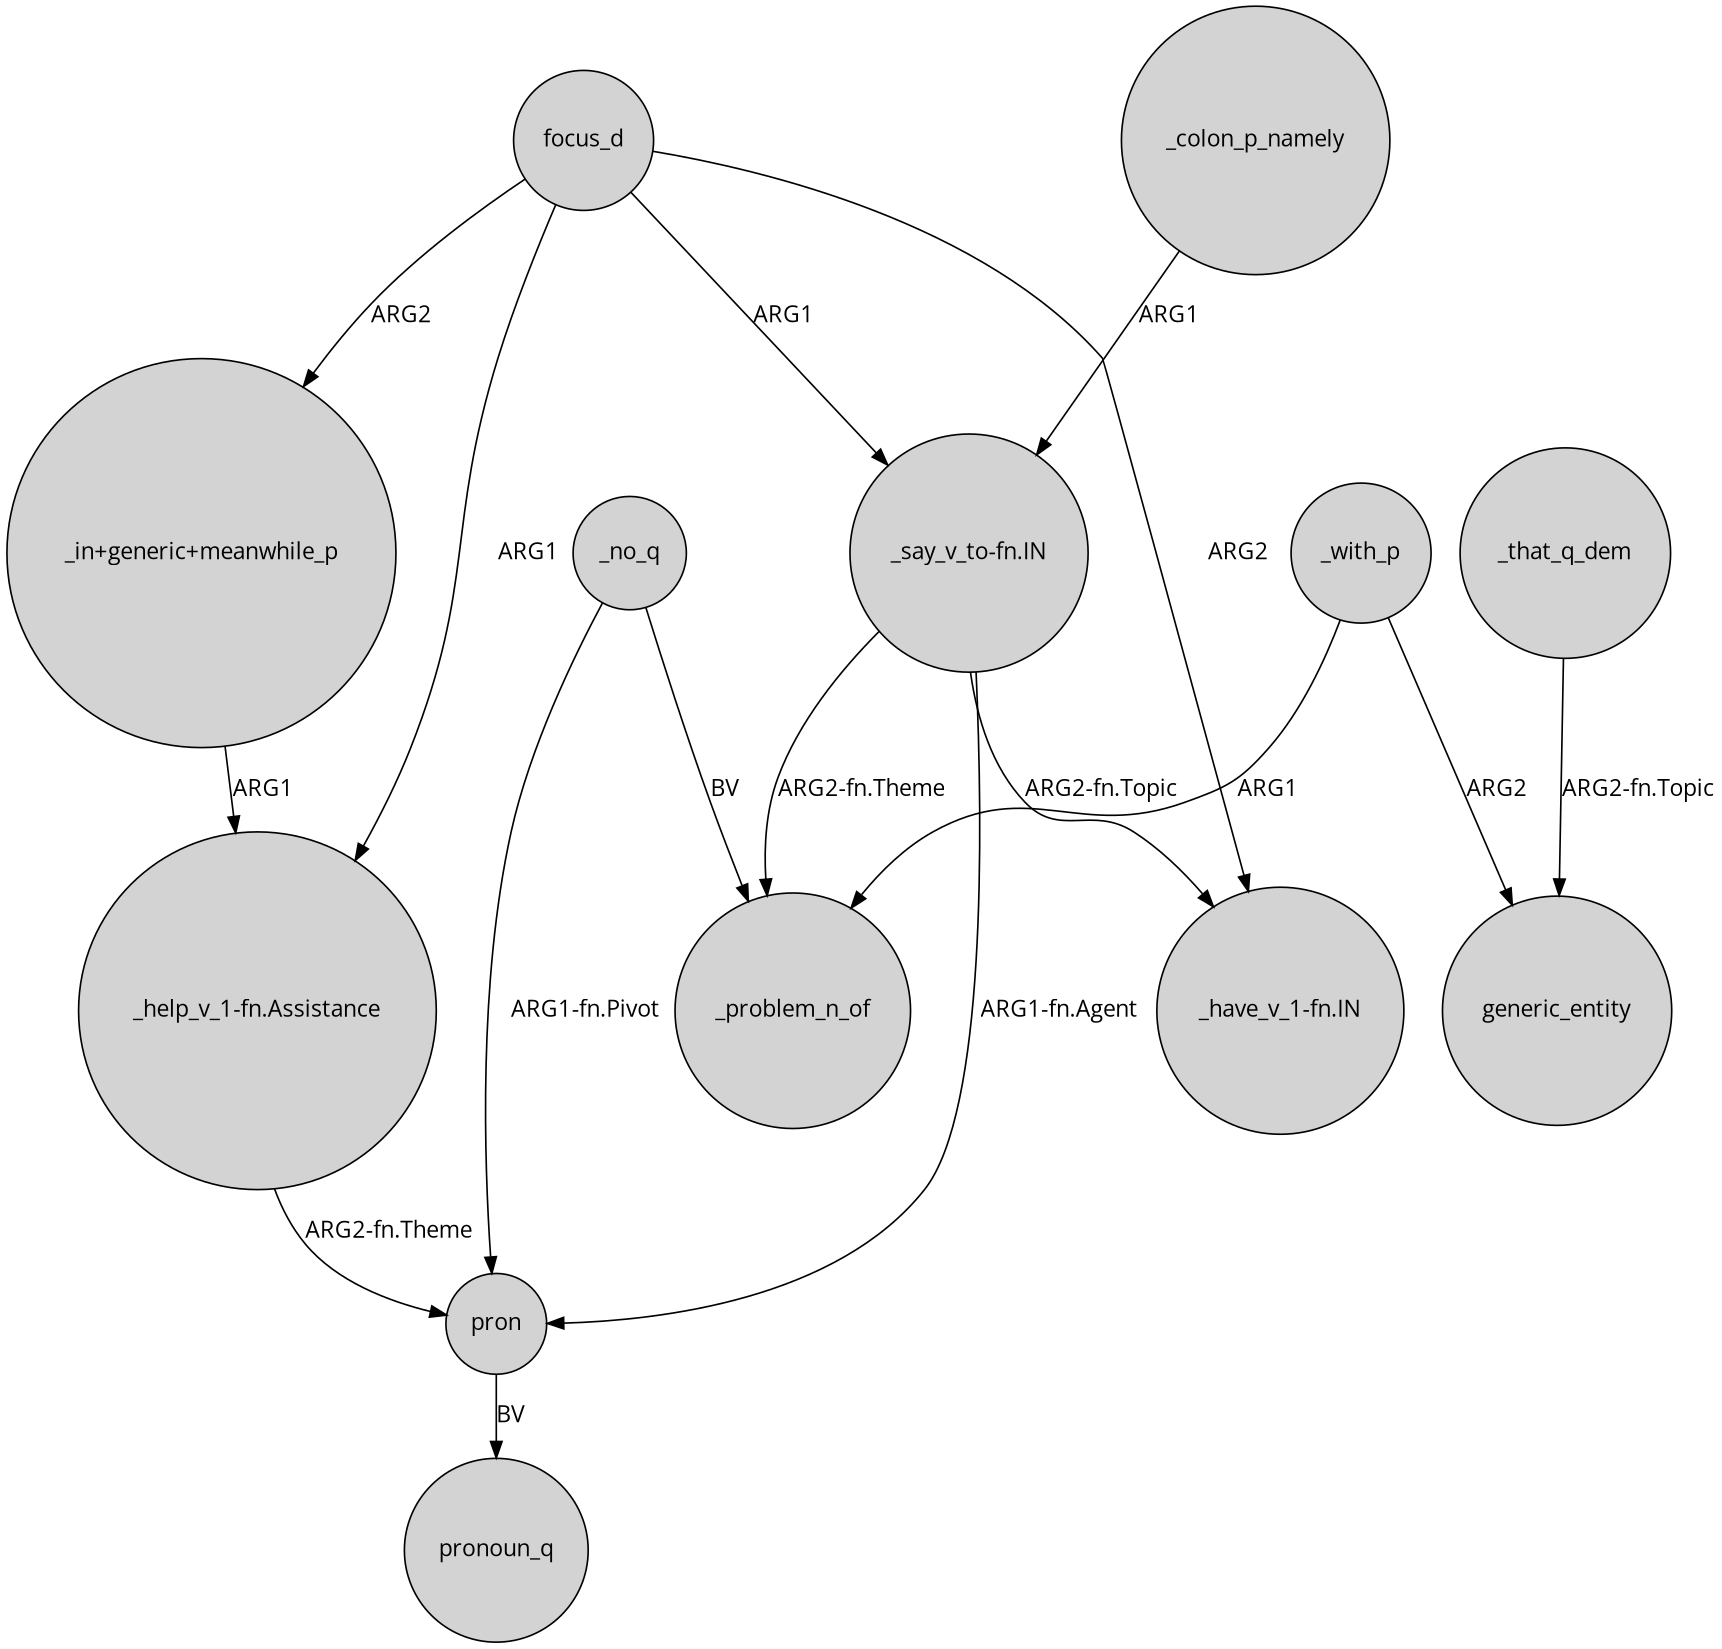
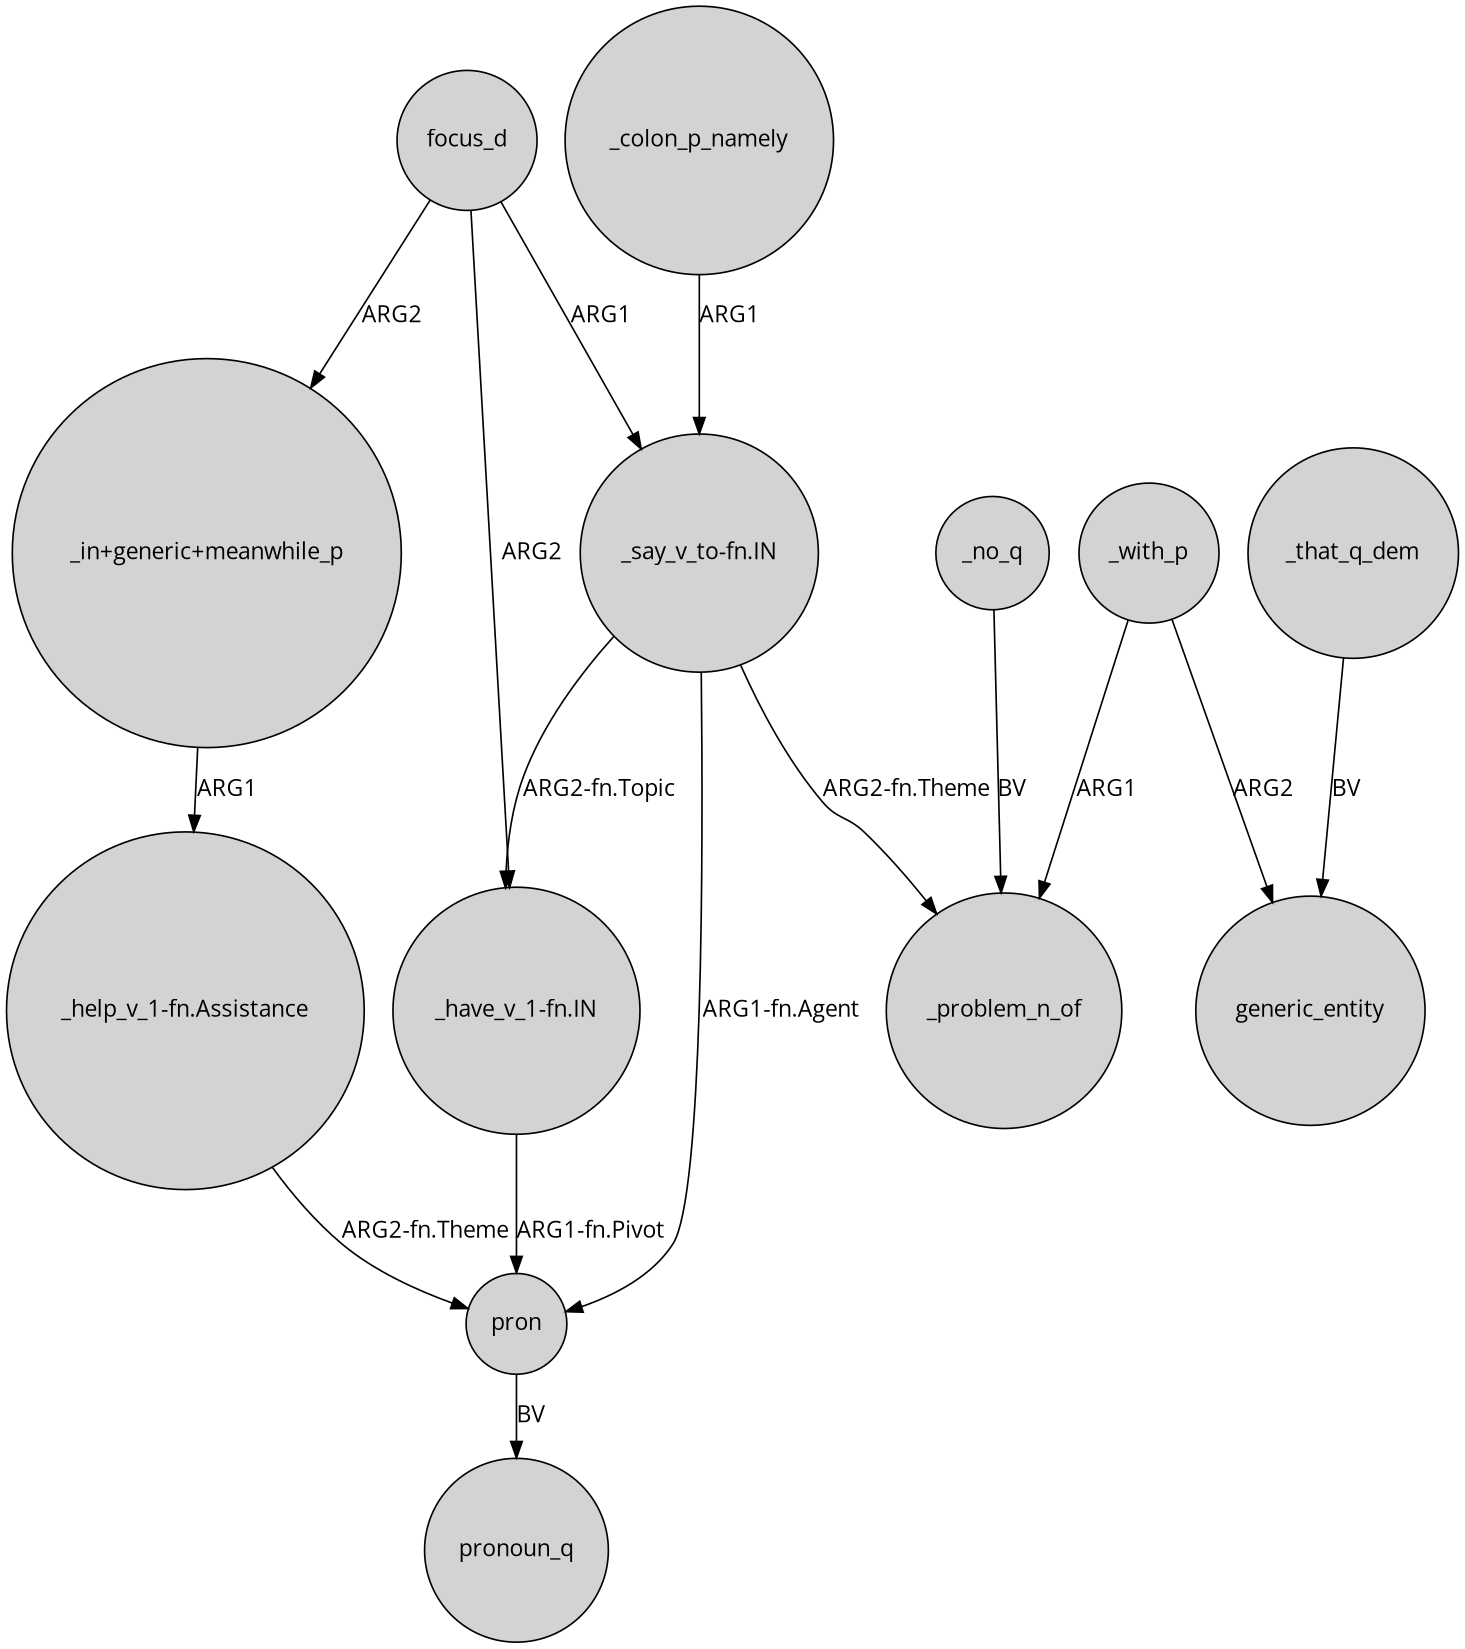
(463, 527) -> none
(1639, 790) -> (1347, 790)
(497, 920) -> (516, 1195)
